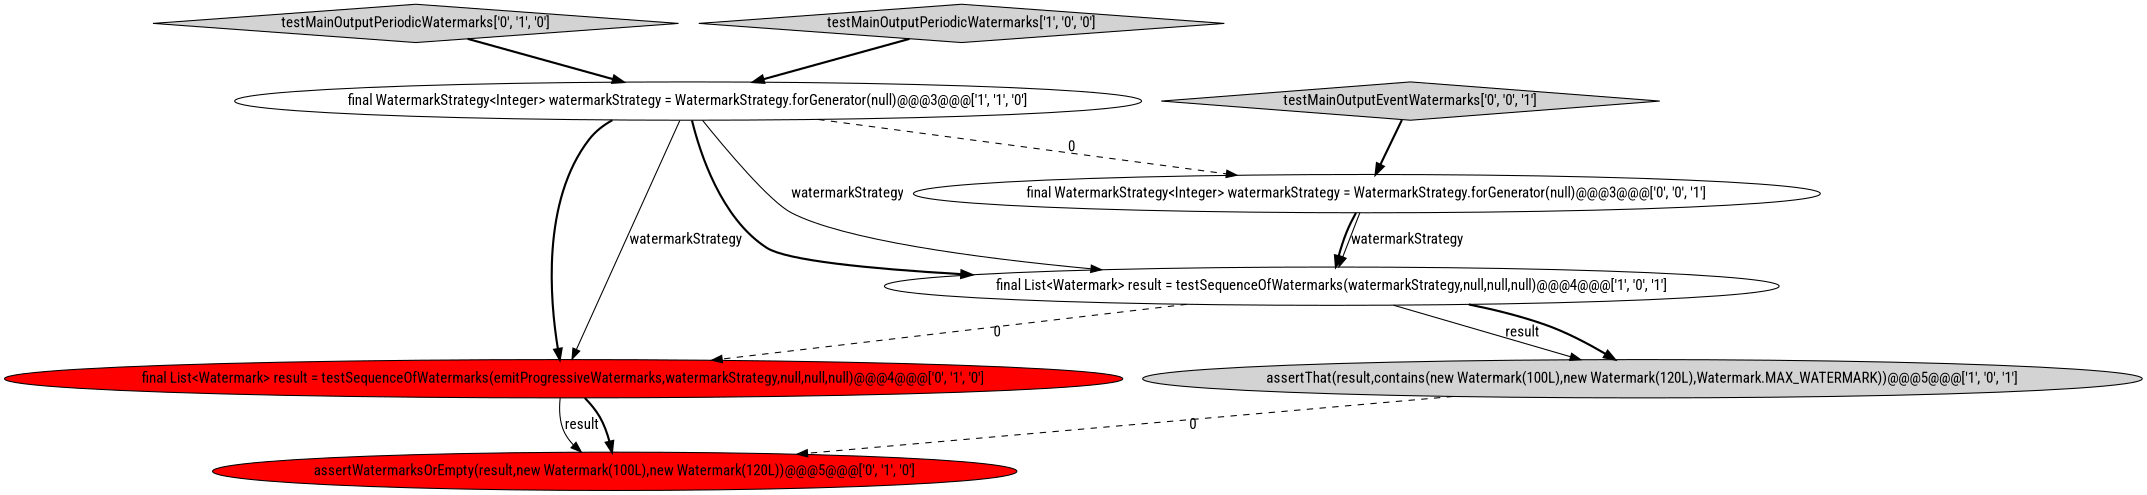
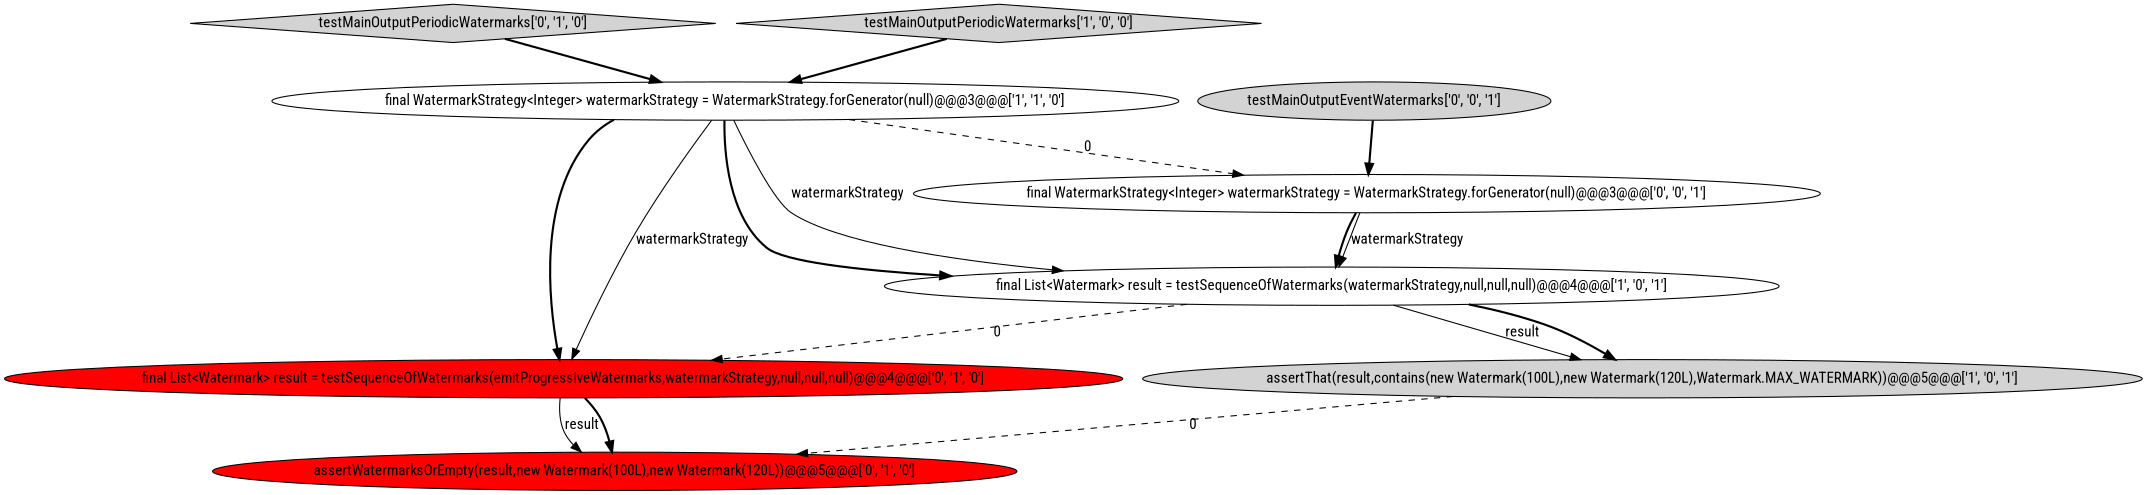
(1411, 101) -> (1374, 101)
